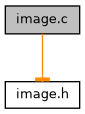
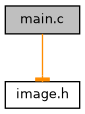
(42, 20) -> (42, 20)
